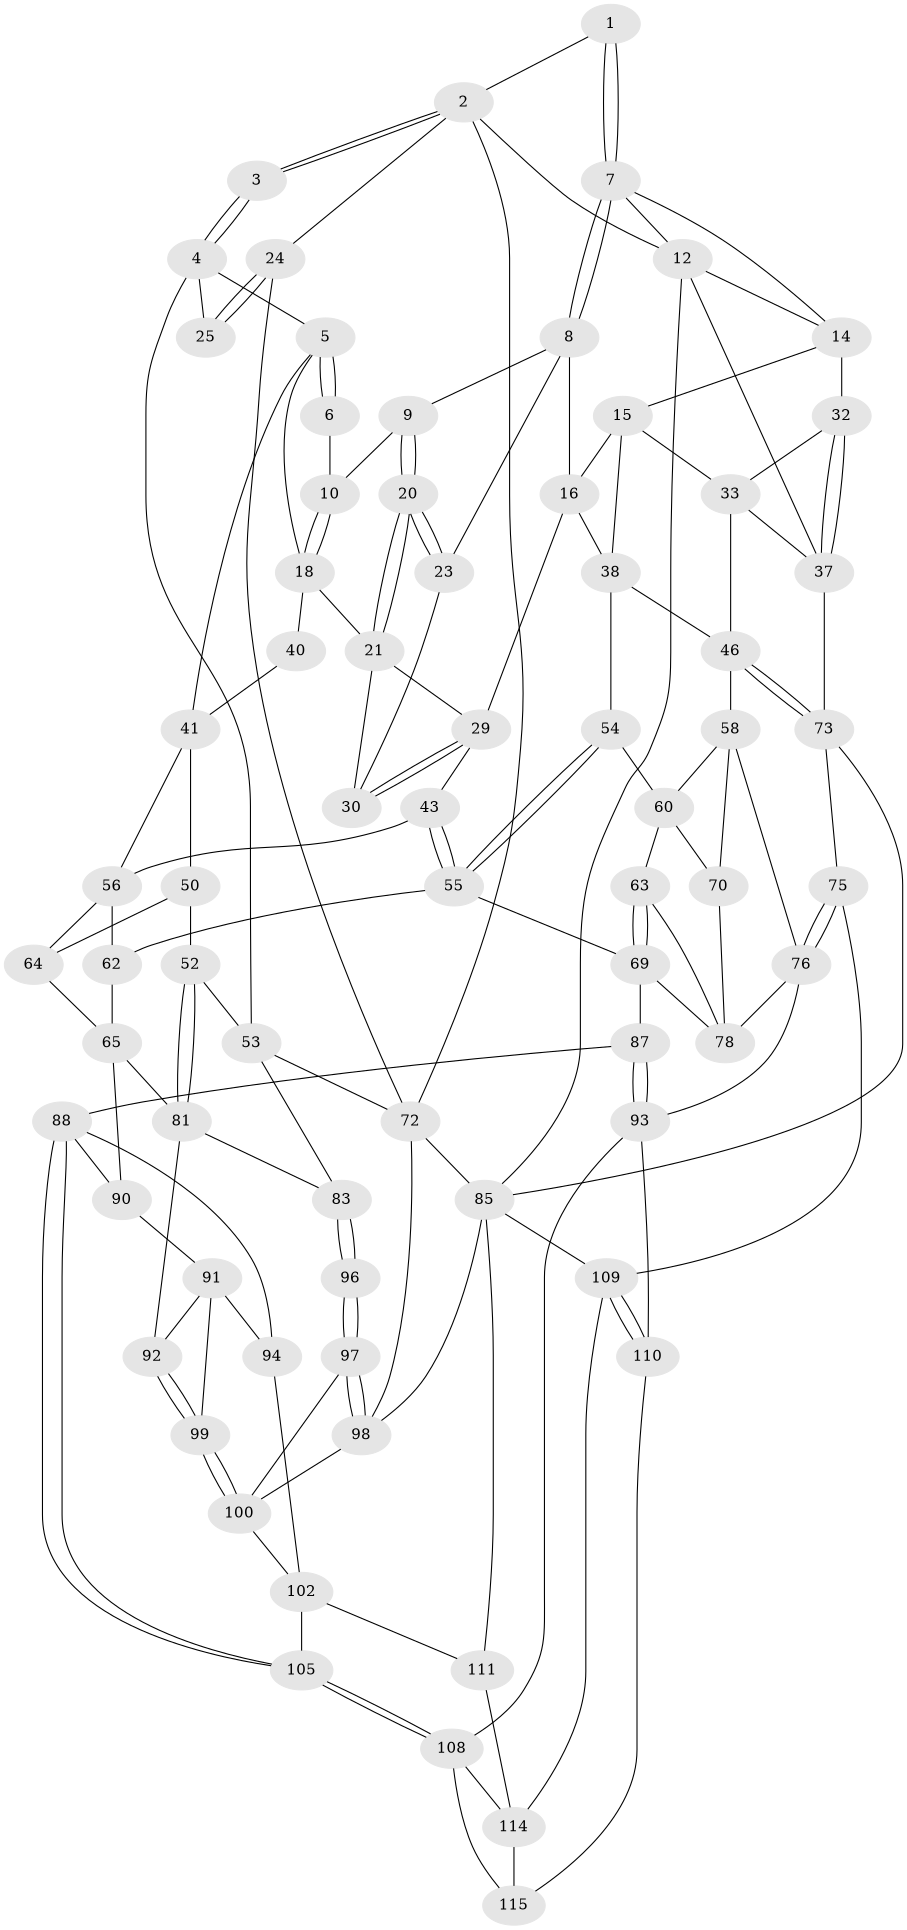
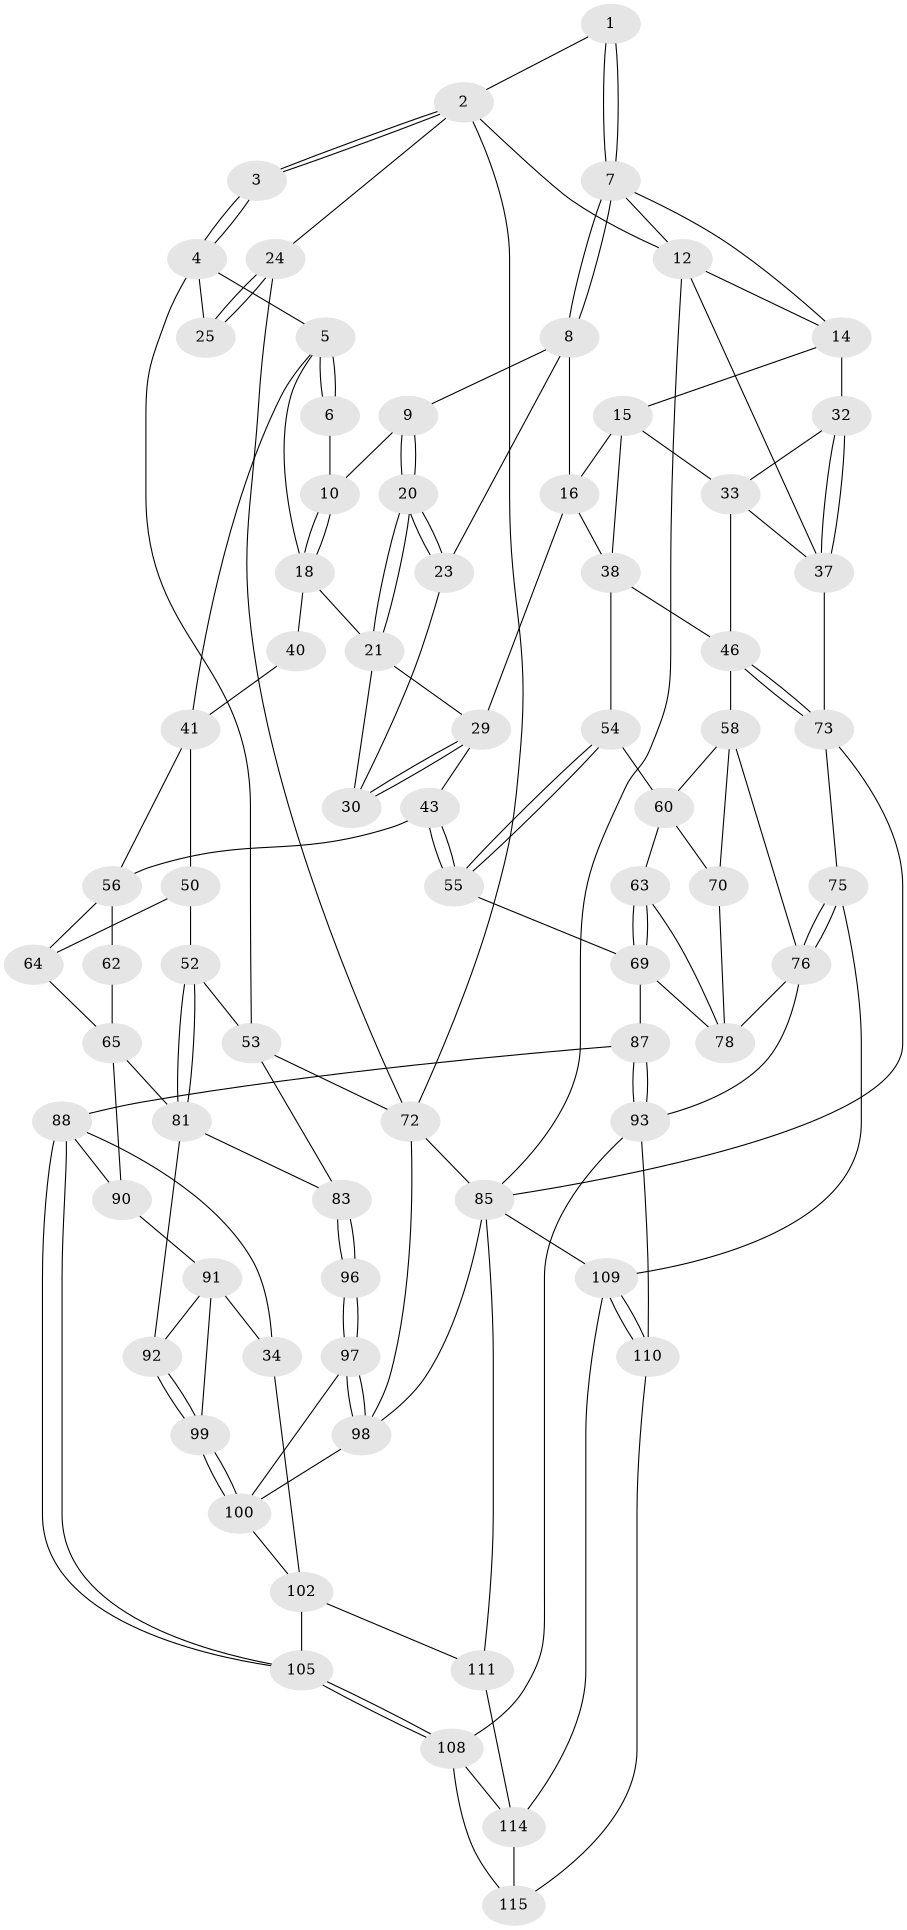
(278, 913) -> none
(272, 1357) -> (272, 1357)
